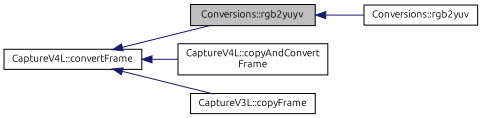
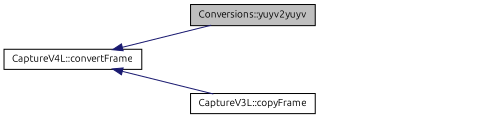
(253, 15) -> (253, 15)
(421, 15) -> none
(253, 59) -> none
